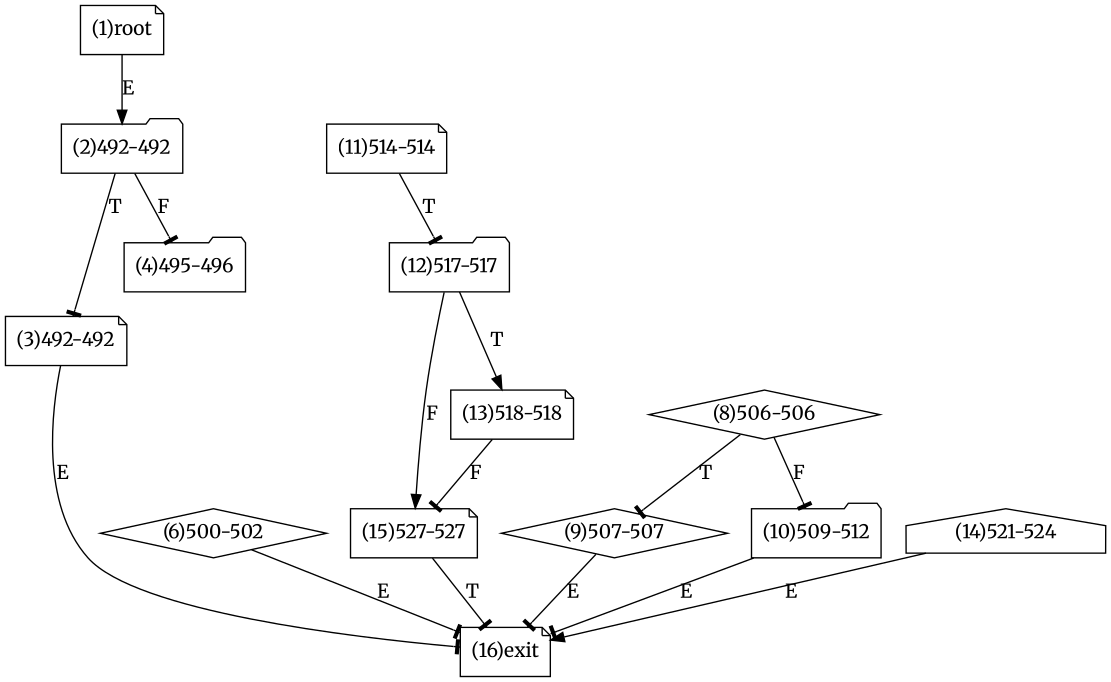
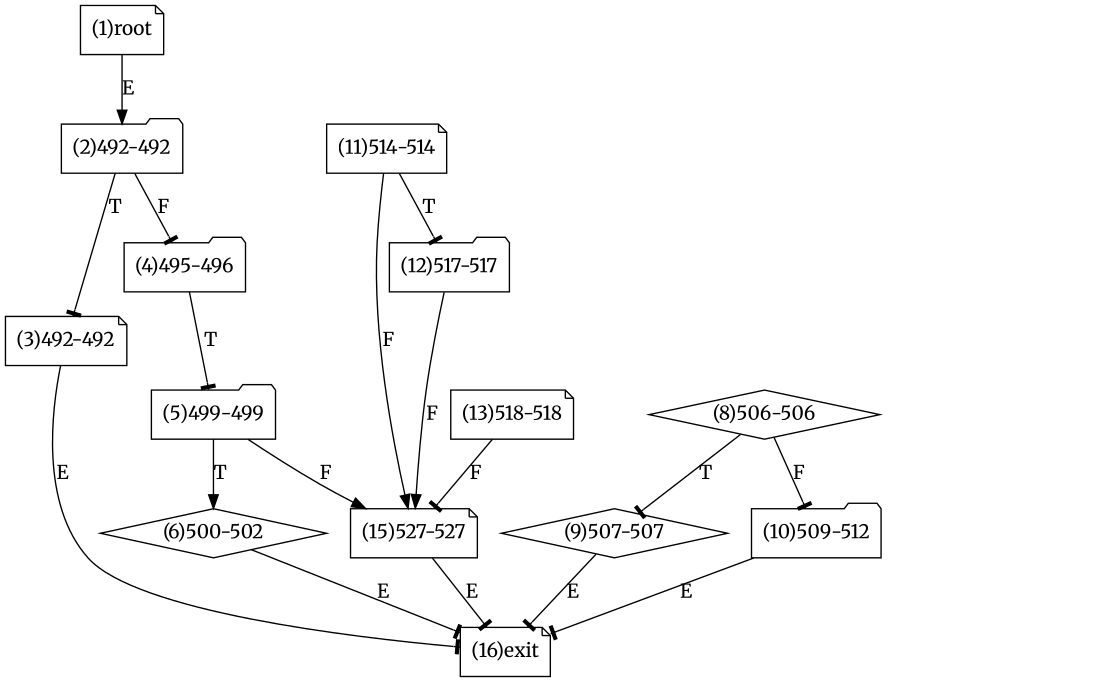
(478, 334) -> none
none -> (380, 335)
none -> (213, 415)
(1006, 533) -> none
(473, 593) -> (473, 593)
